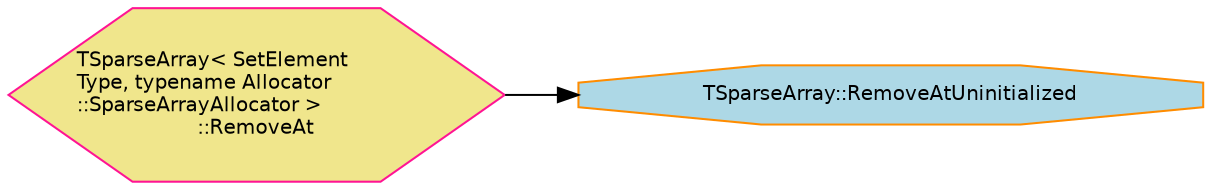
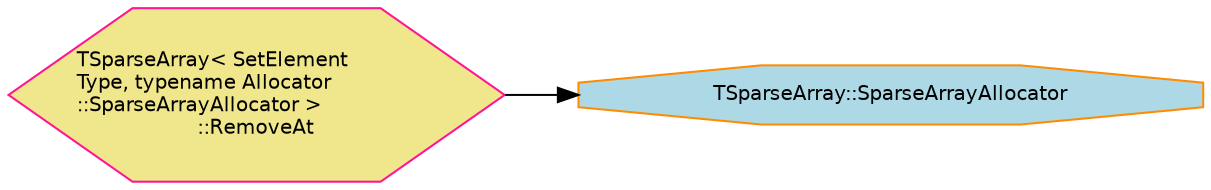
(891, 95) -> (891, 95)
